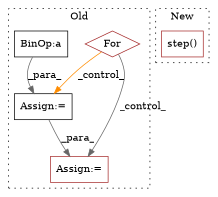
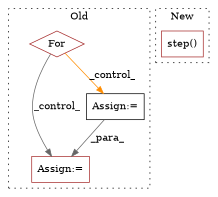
(41, 44) -> none
